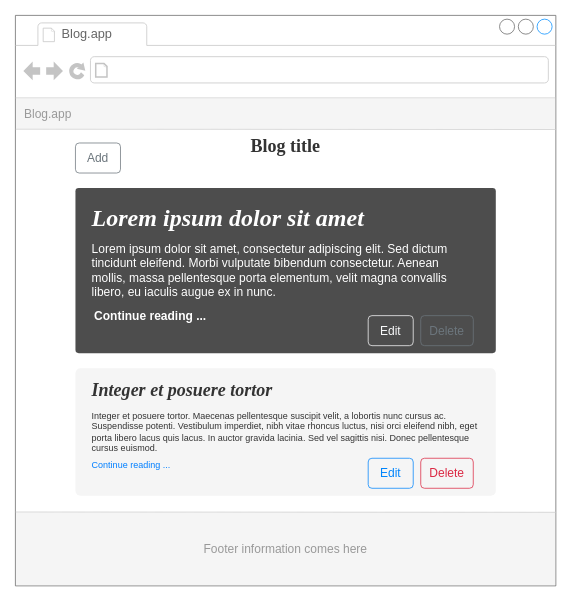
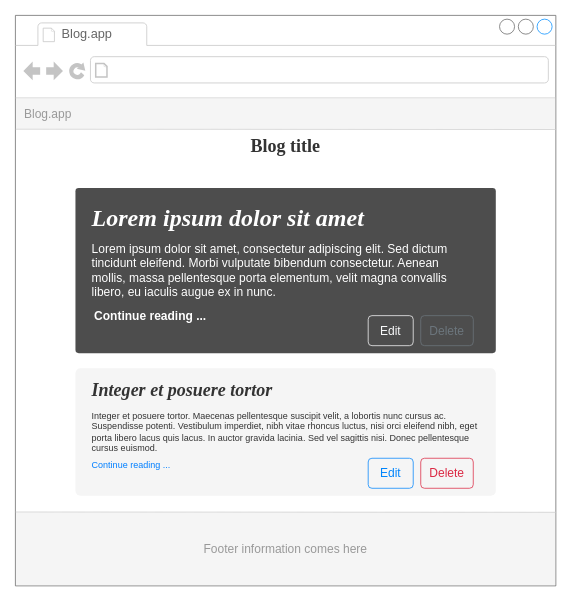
(98, 158) -> none
